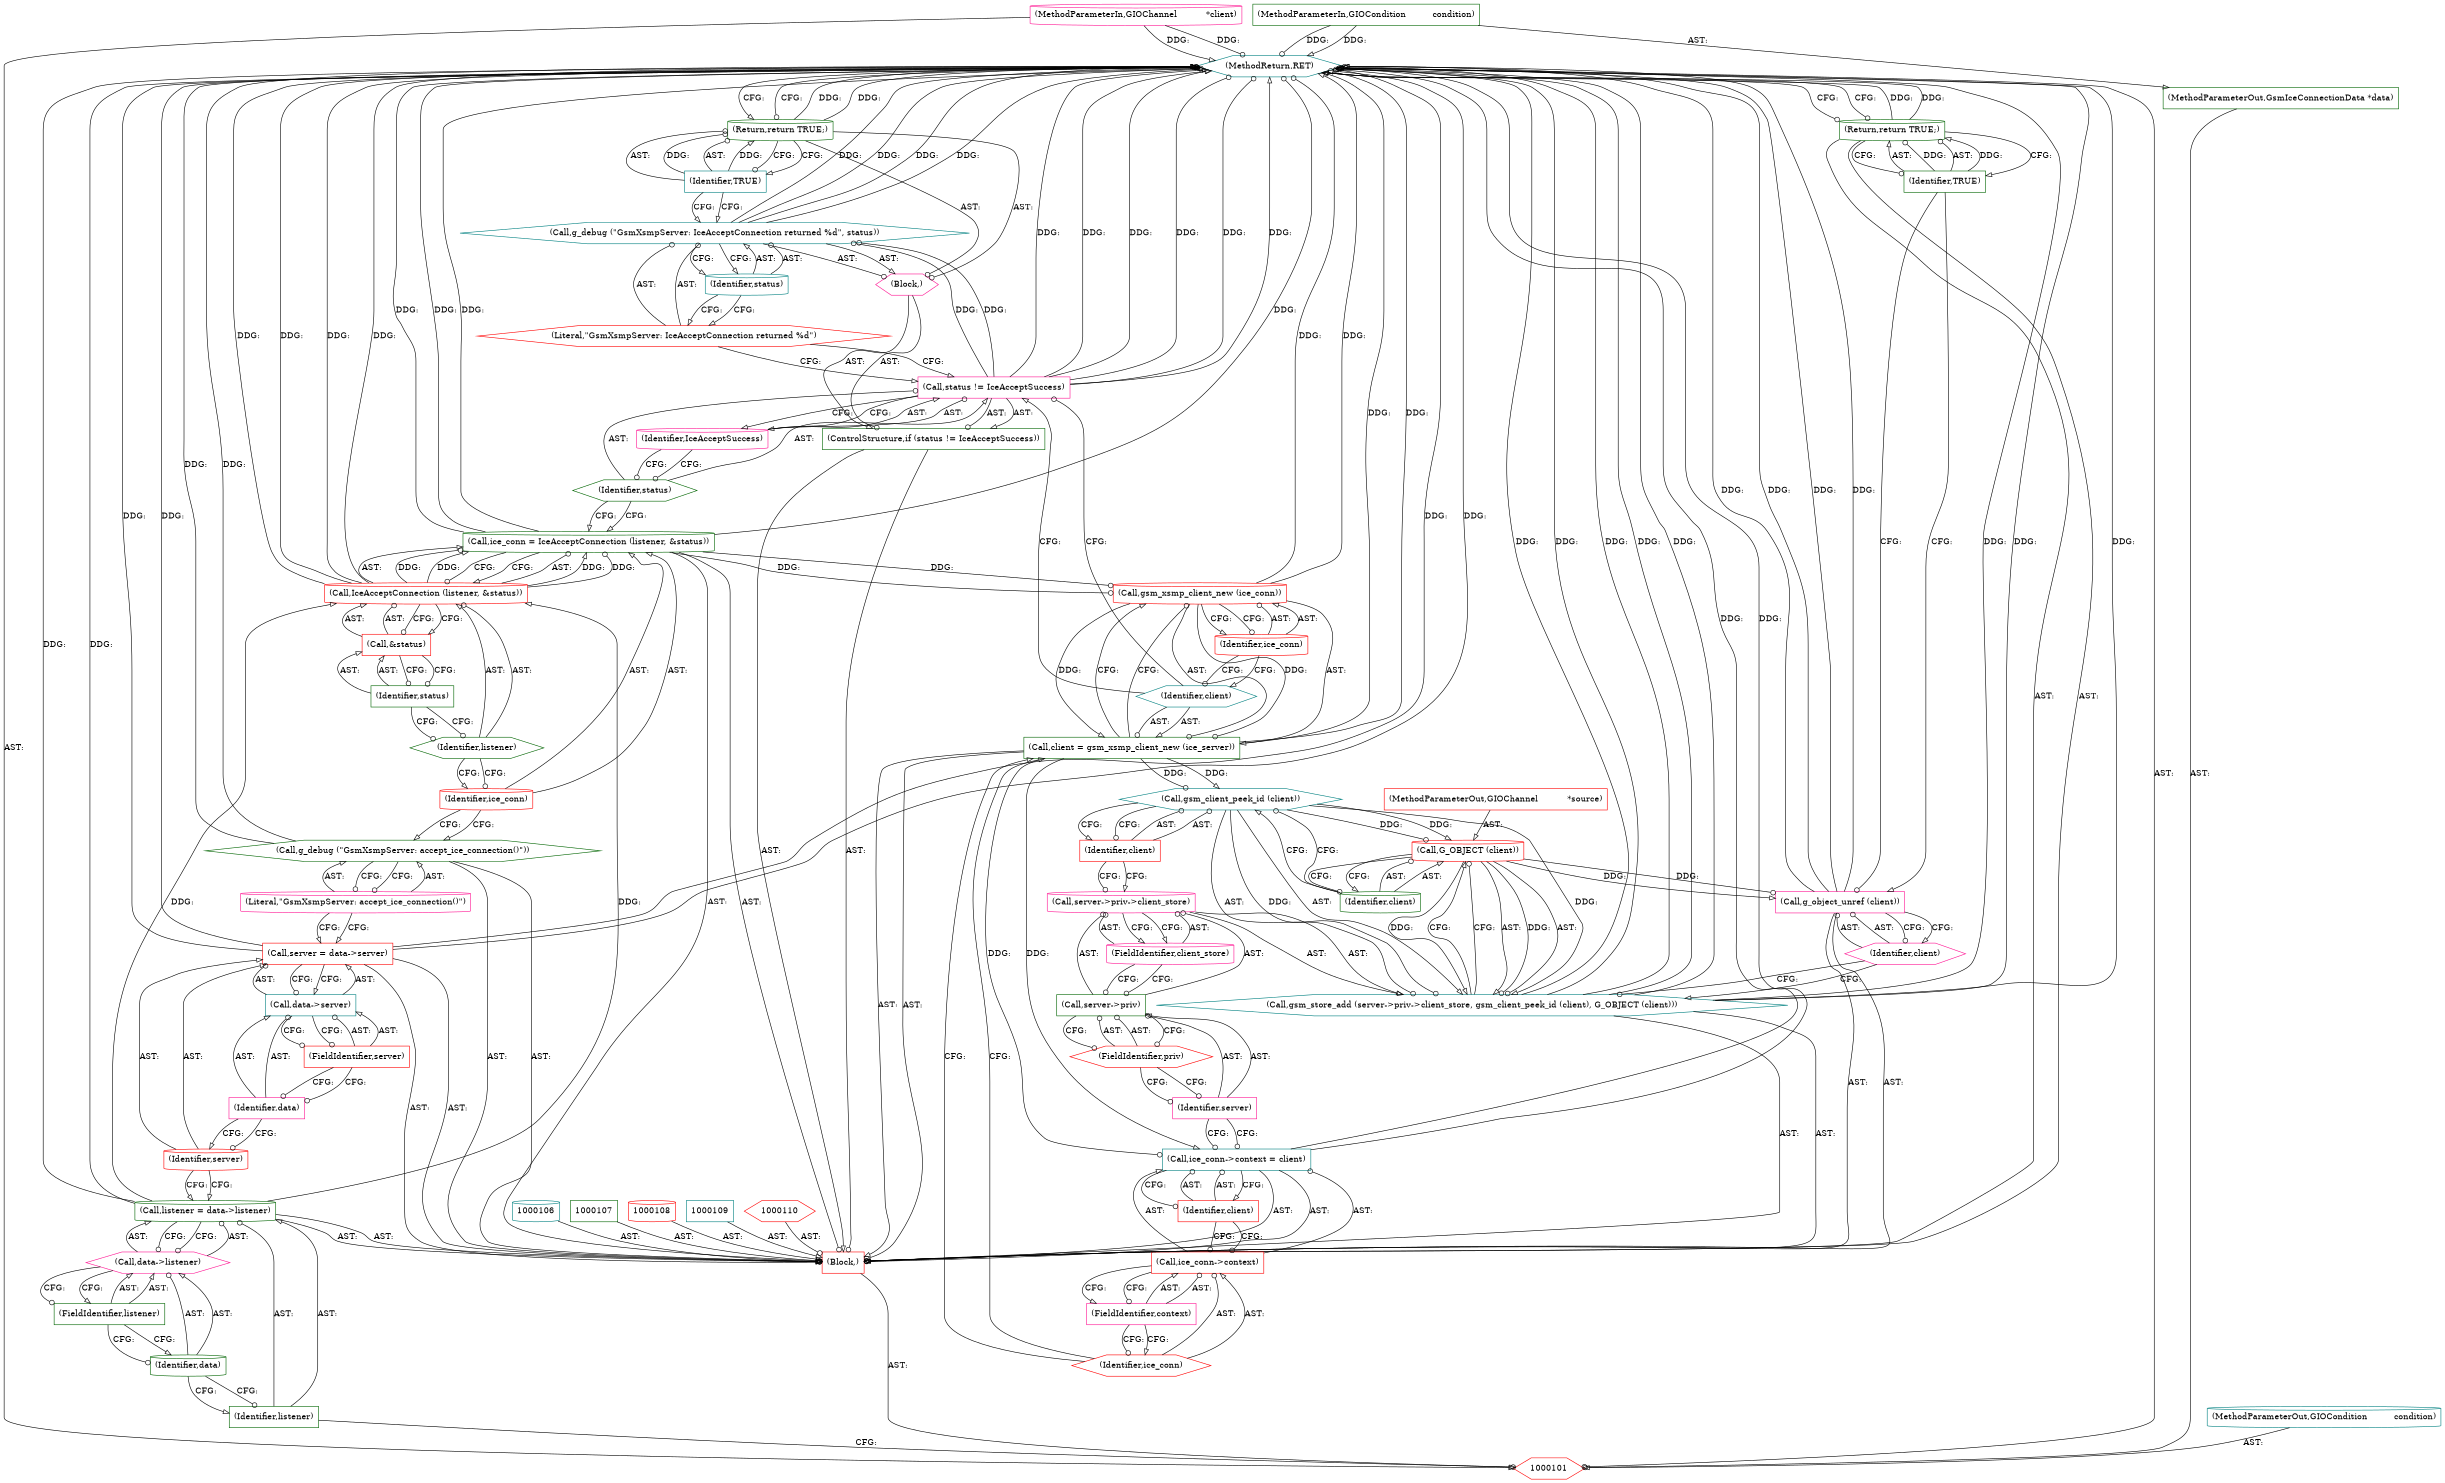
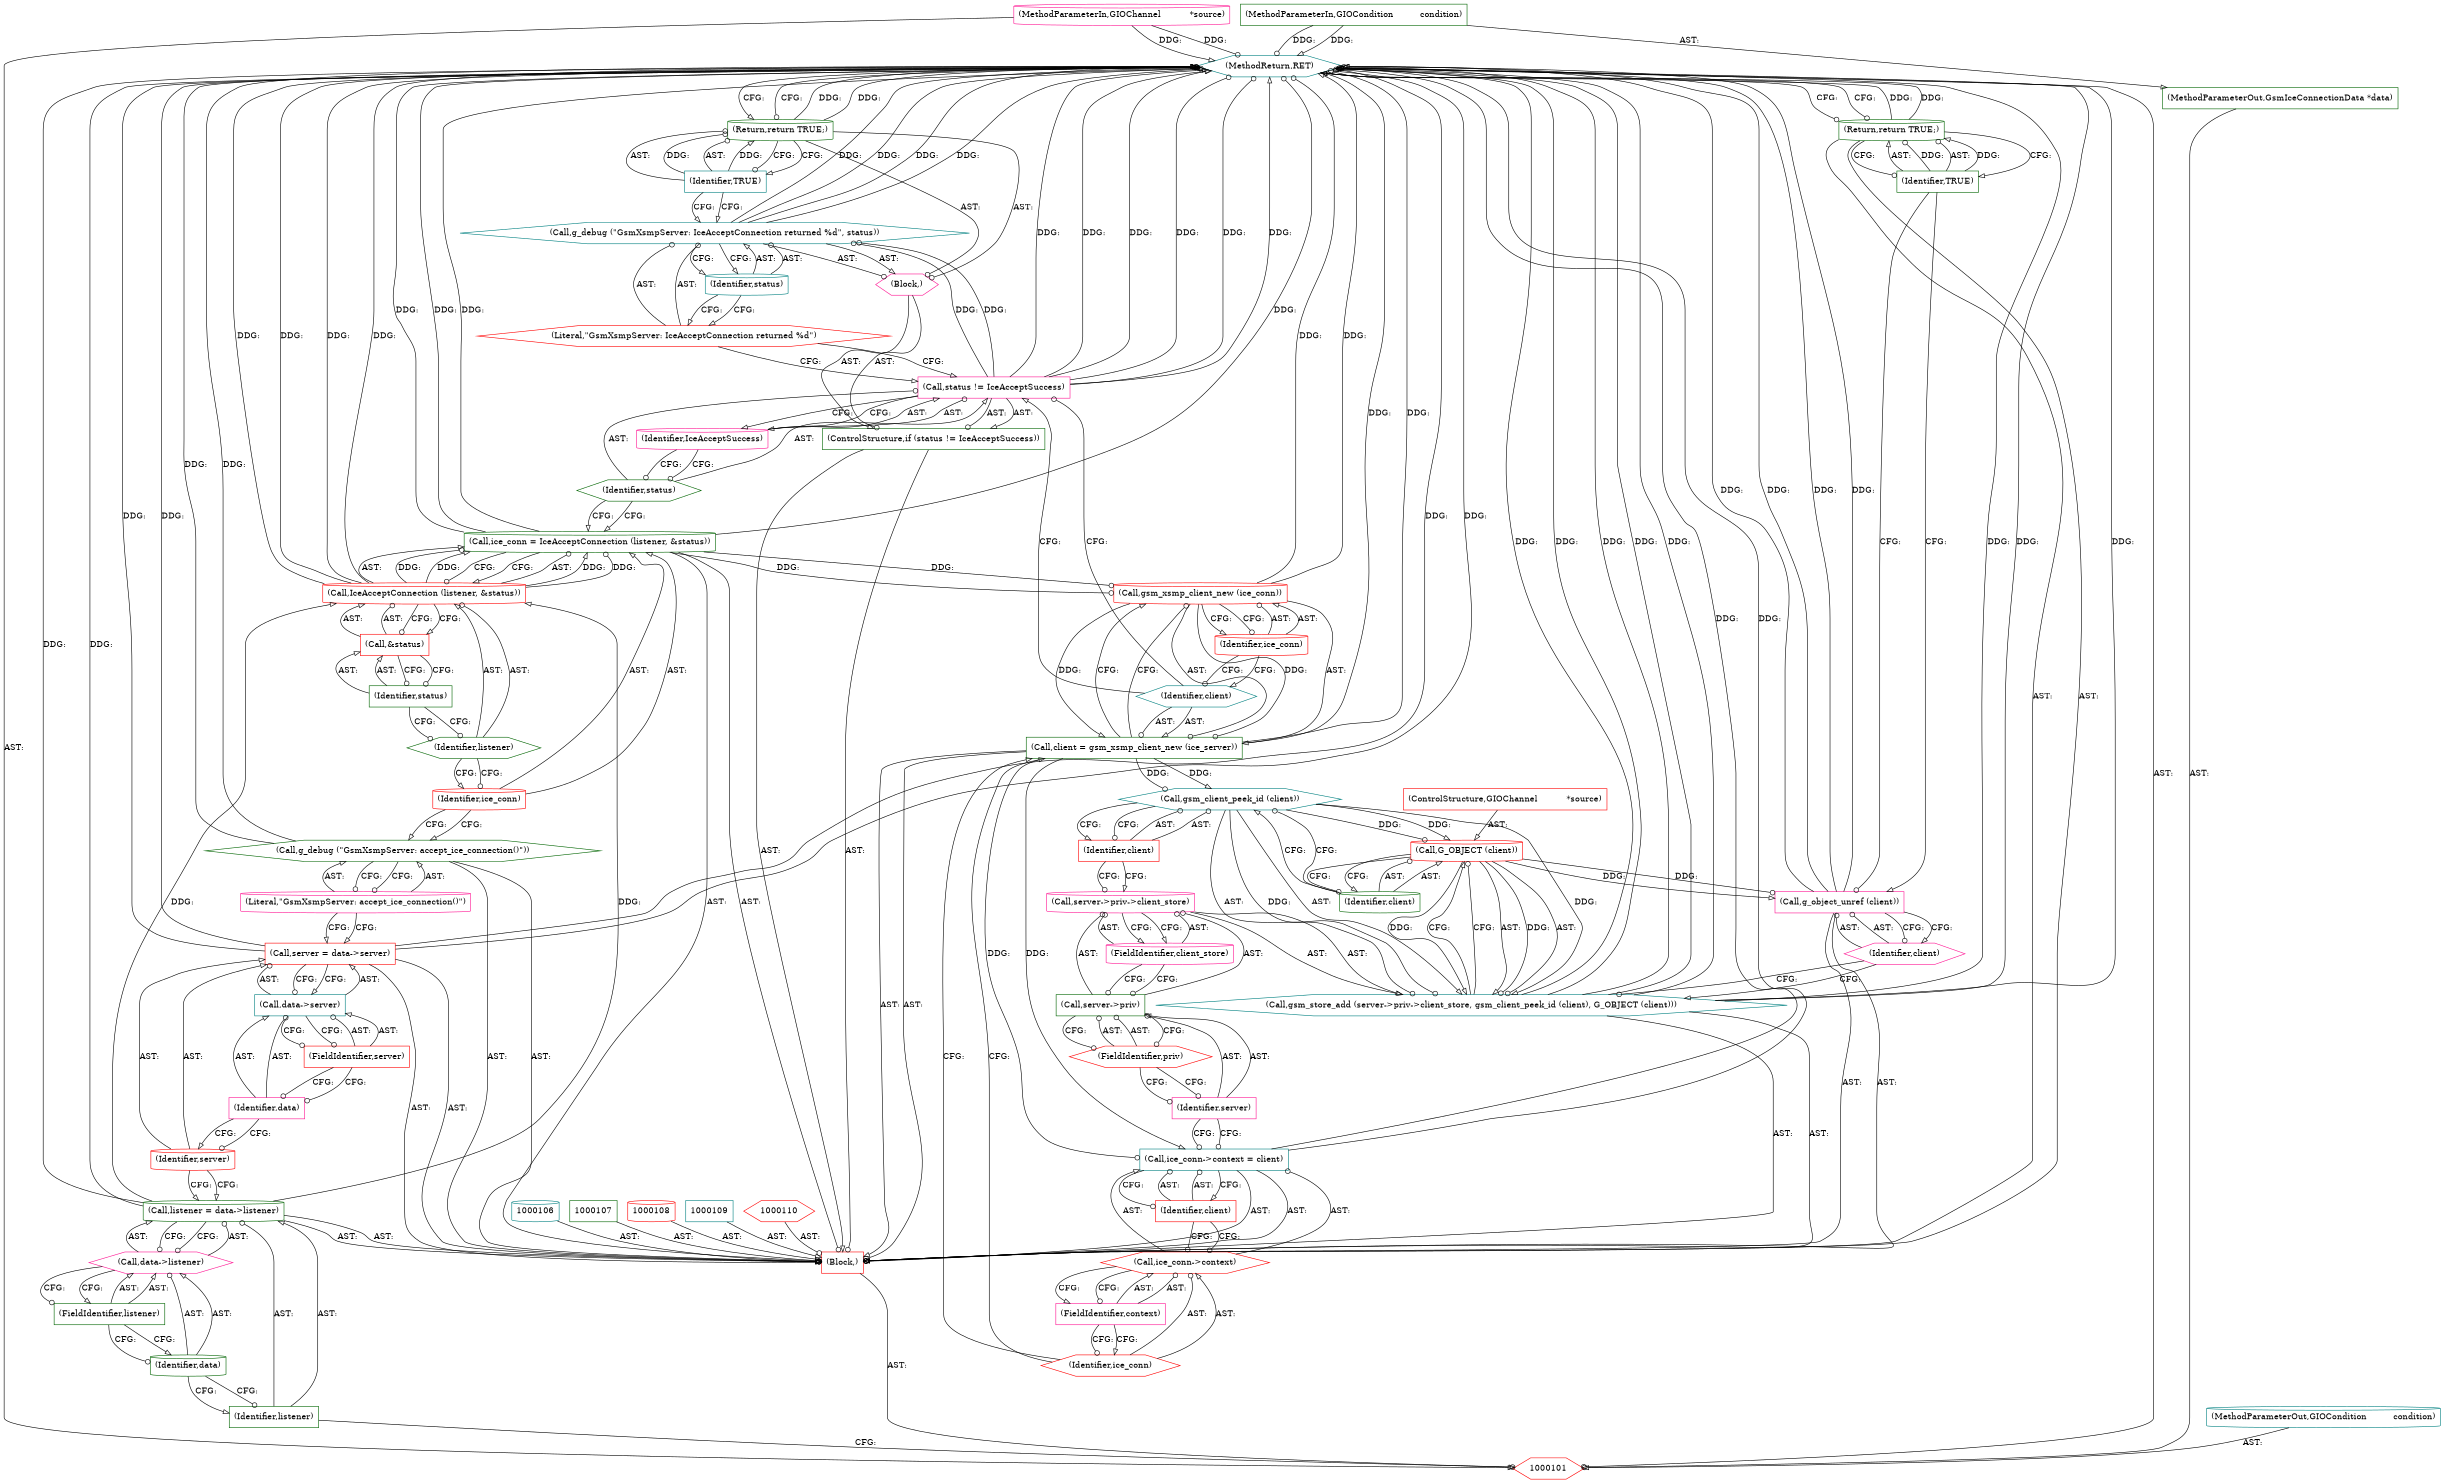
(1136, 15) -> (1122, 15)
(1496, 799) -> (1505, 799)
(1208, 1263) -> (1185, 1263)
